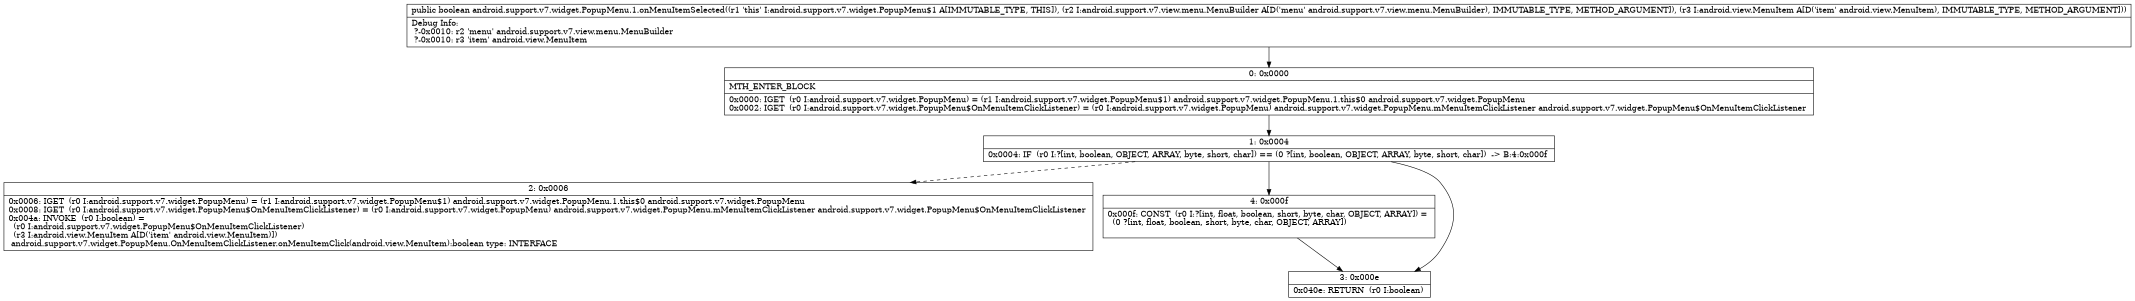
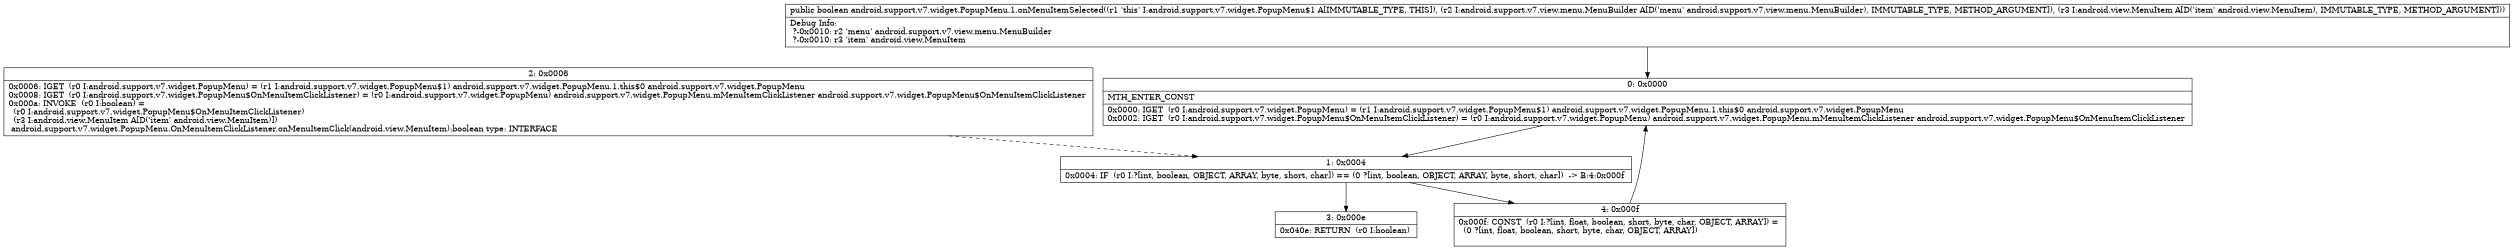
(772, 87) -> (1151, 97)
(1026, 172) -> (1071, 146)
(78, 219) -> (78, 104)
(1318, 253) -> (1640, 168)
